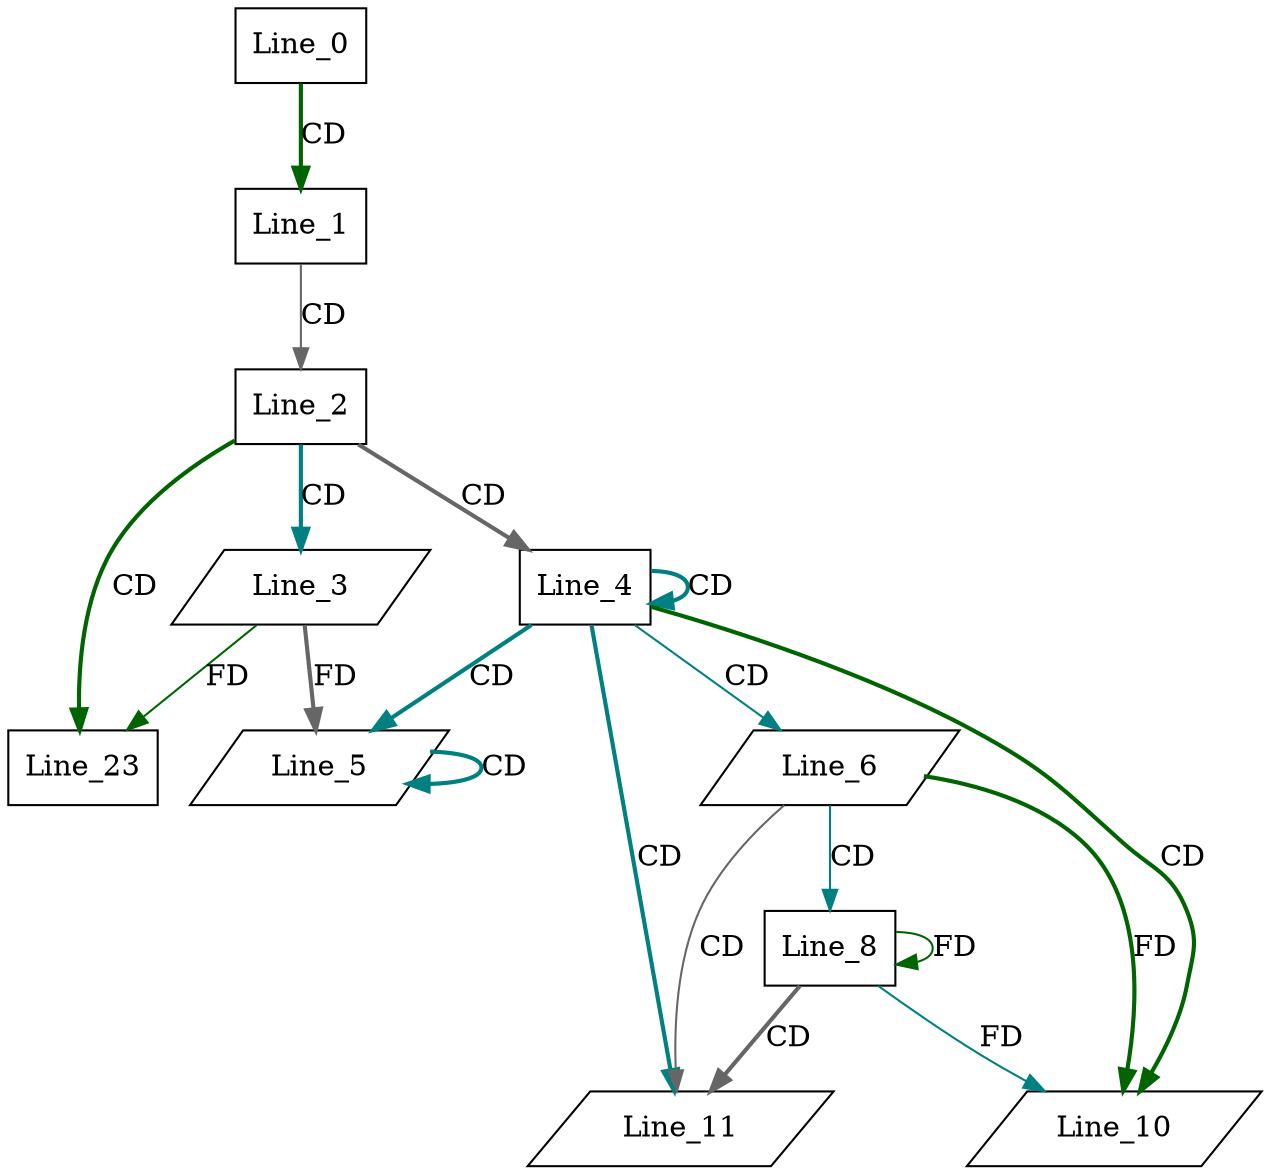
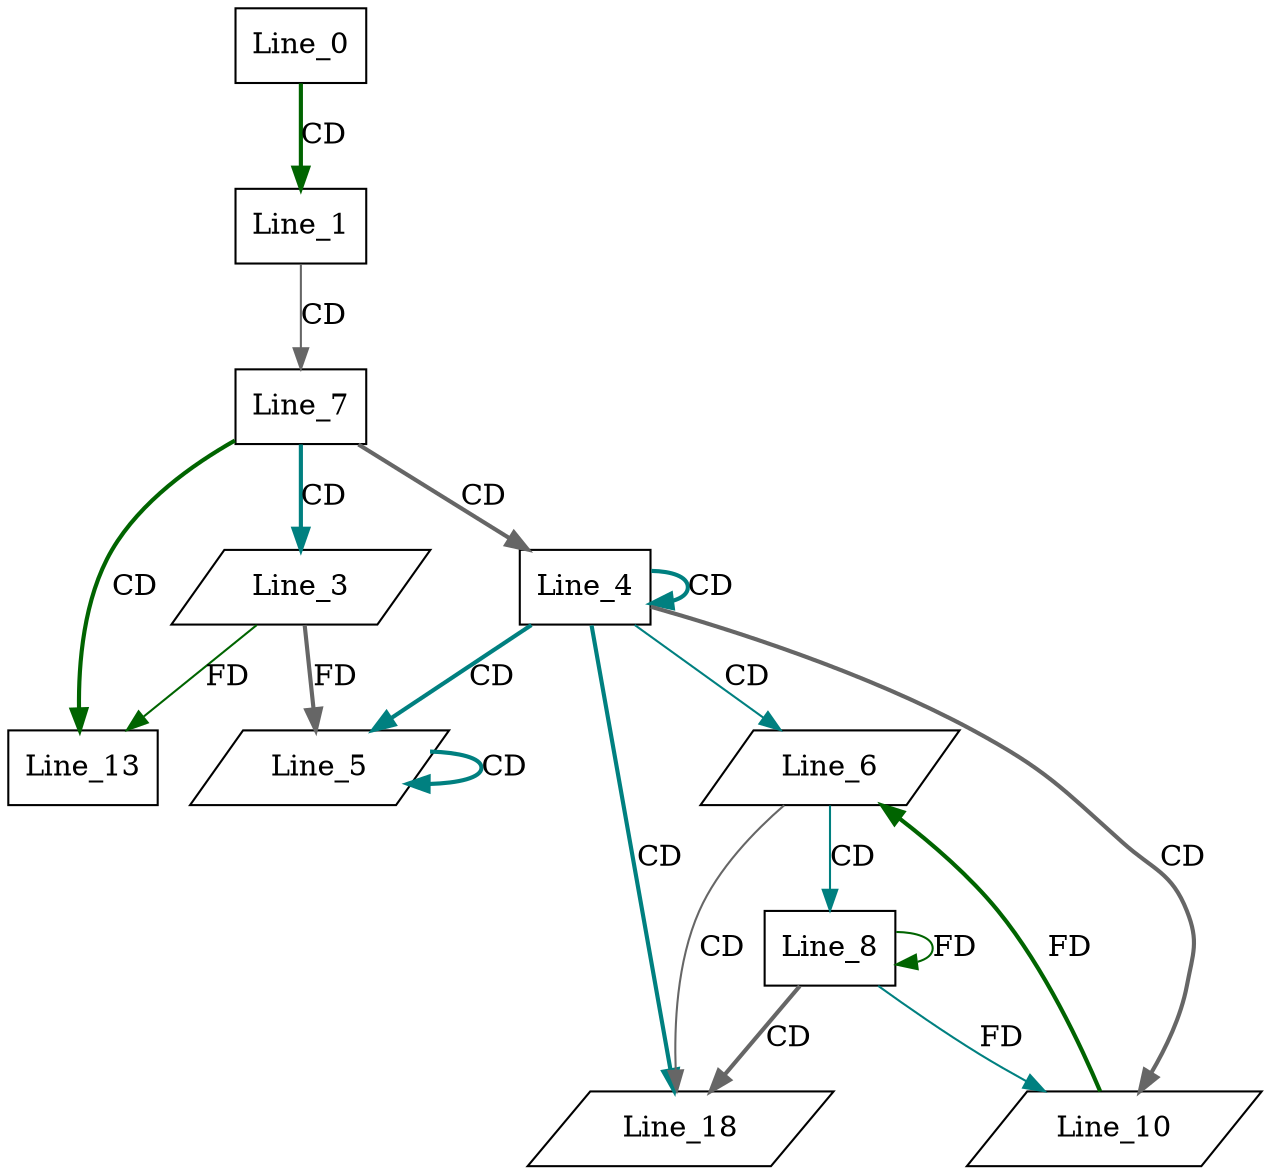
(301, 407) -> (301, 407)
(1020, 758) -> (1020, 758)
(83, 768) -> (83, 768)
(1104, 868) -> (1020, 940)
(681, 1129) -> (681, 1129)
